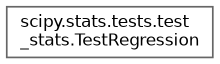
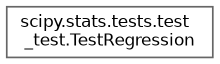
(110, 32) -> (110, 32)
